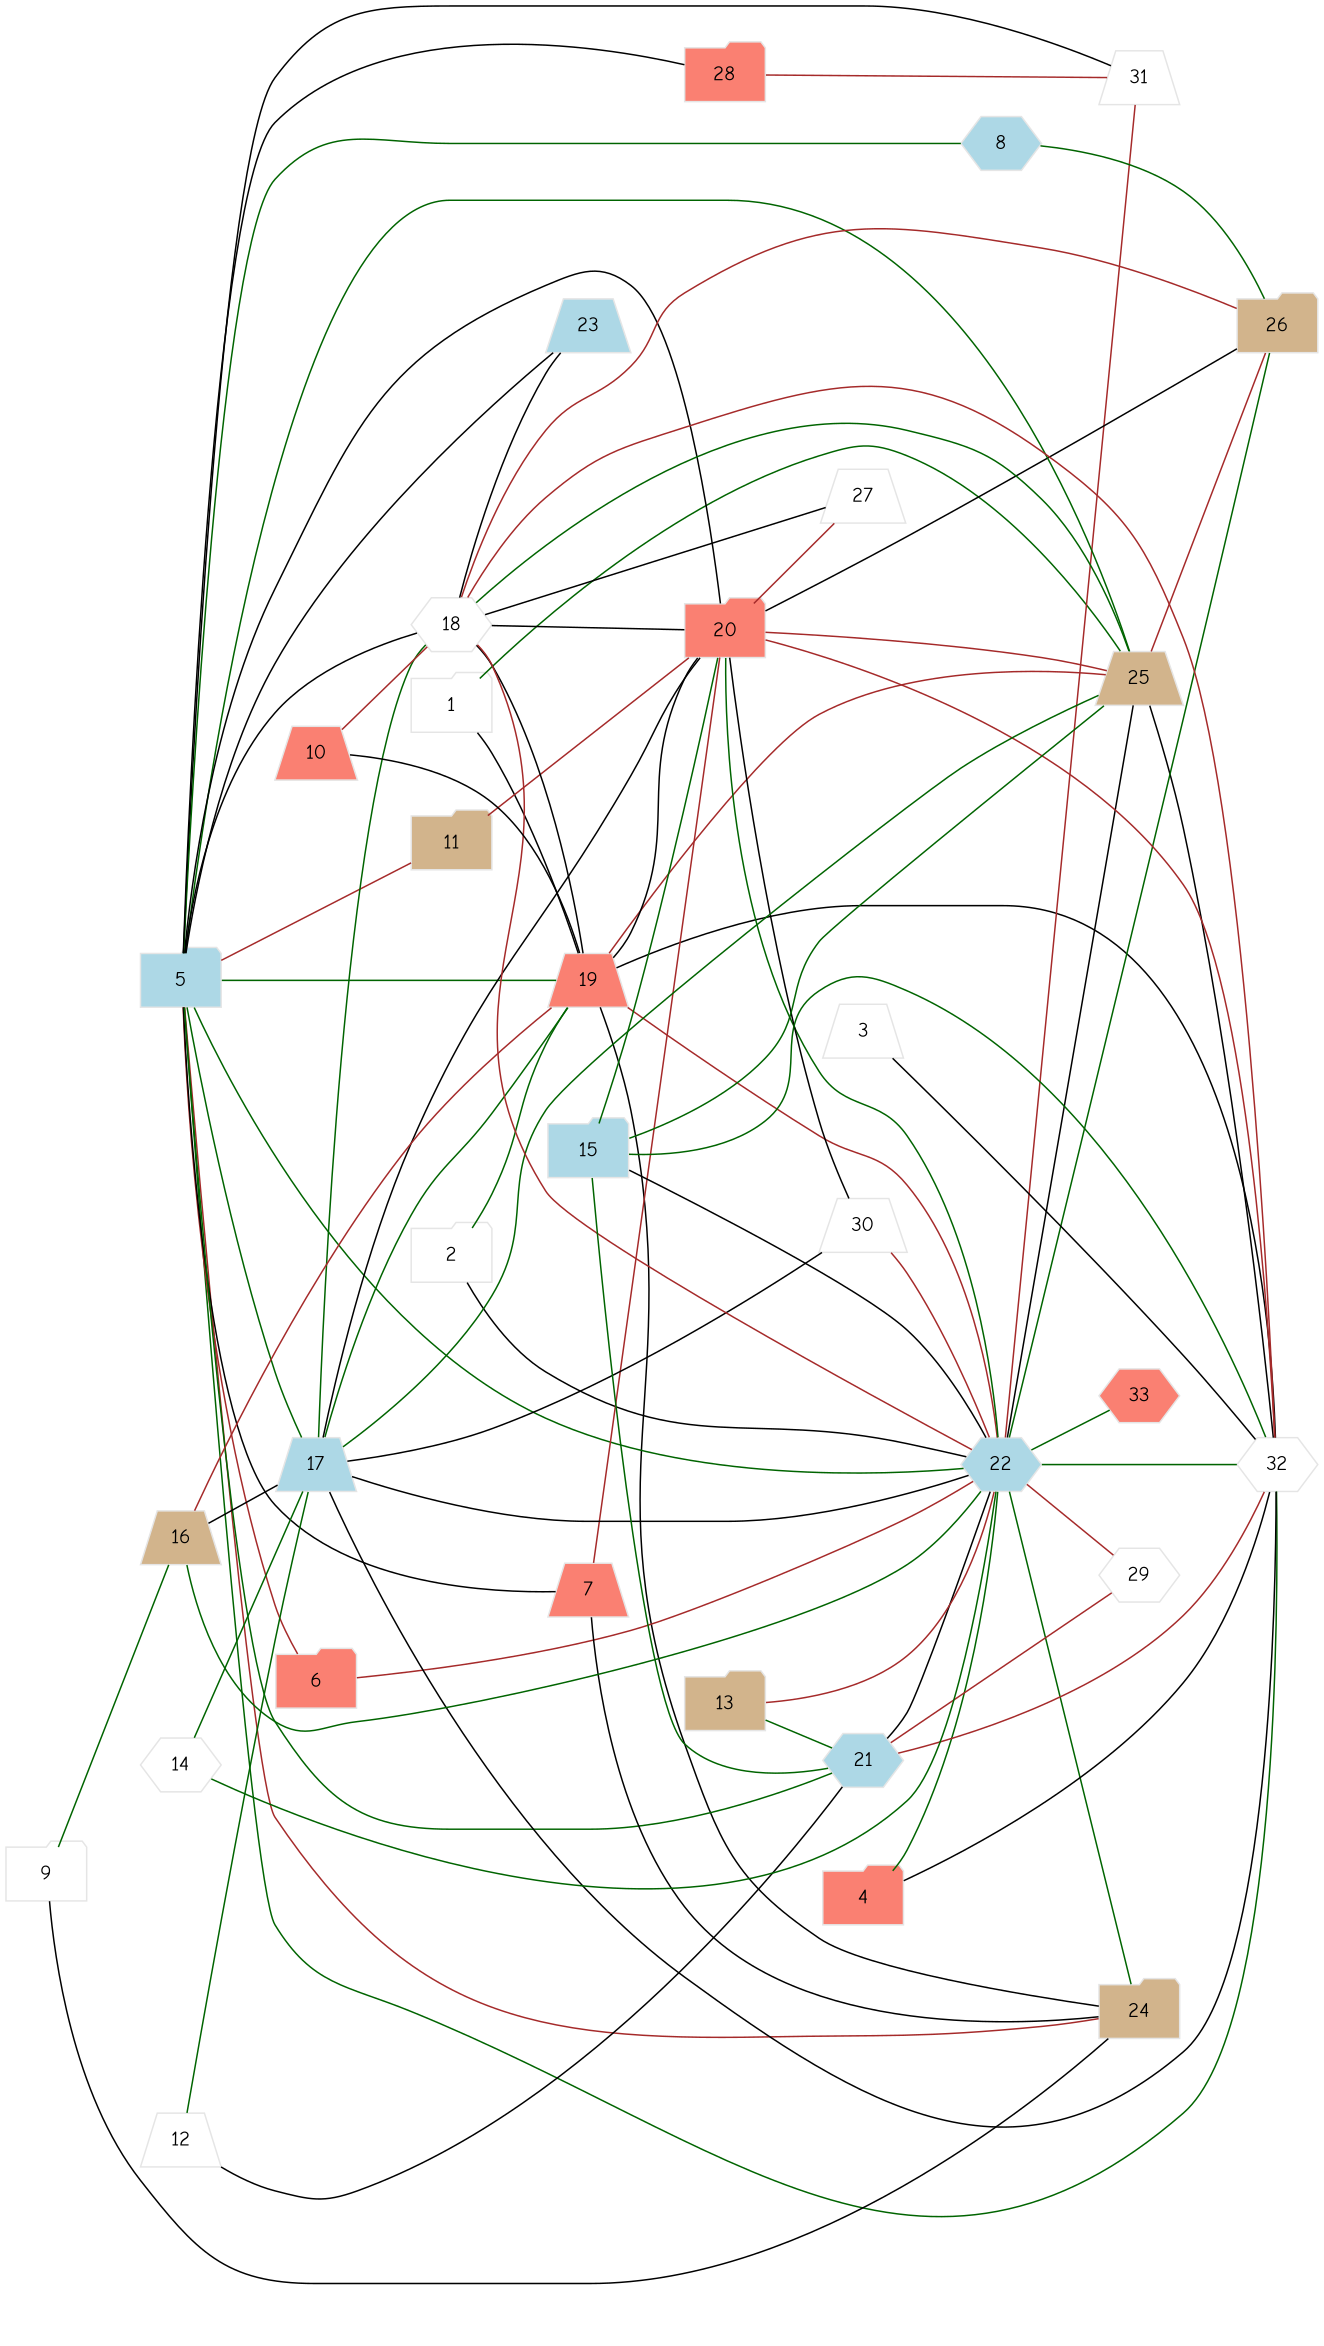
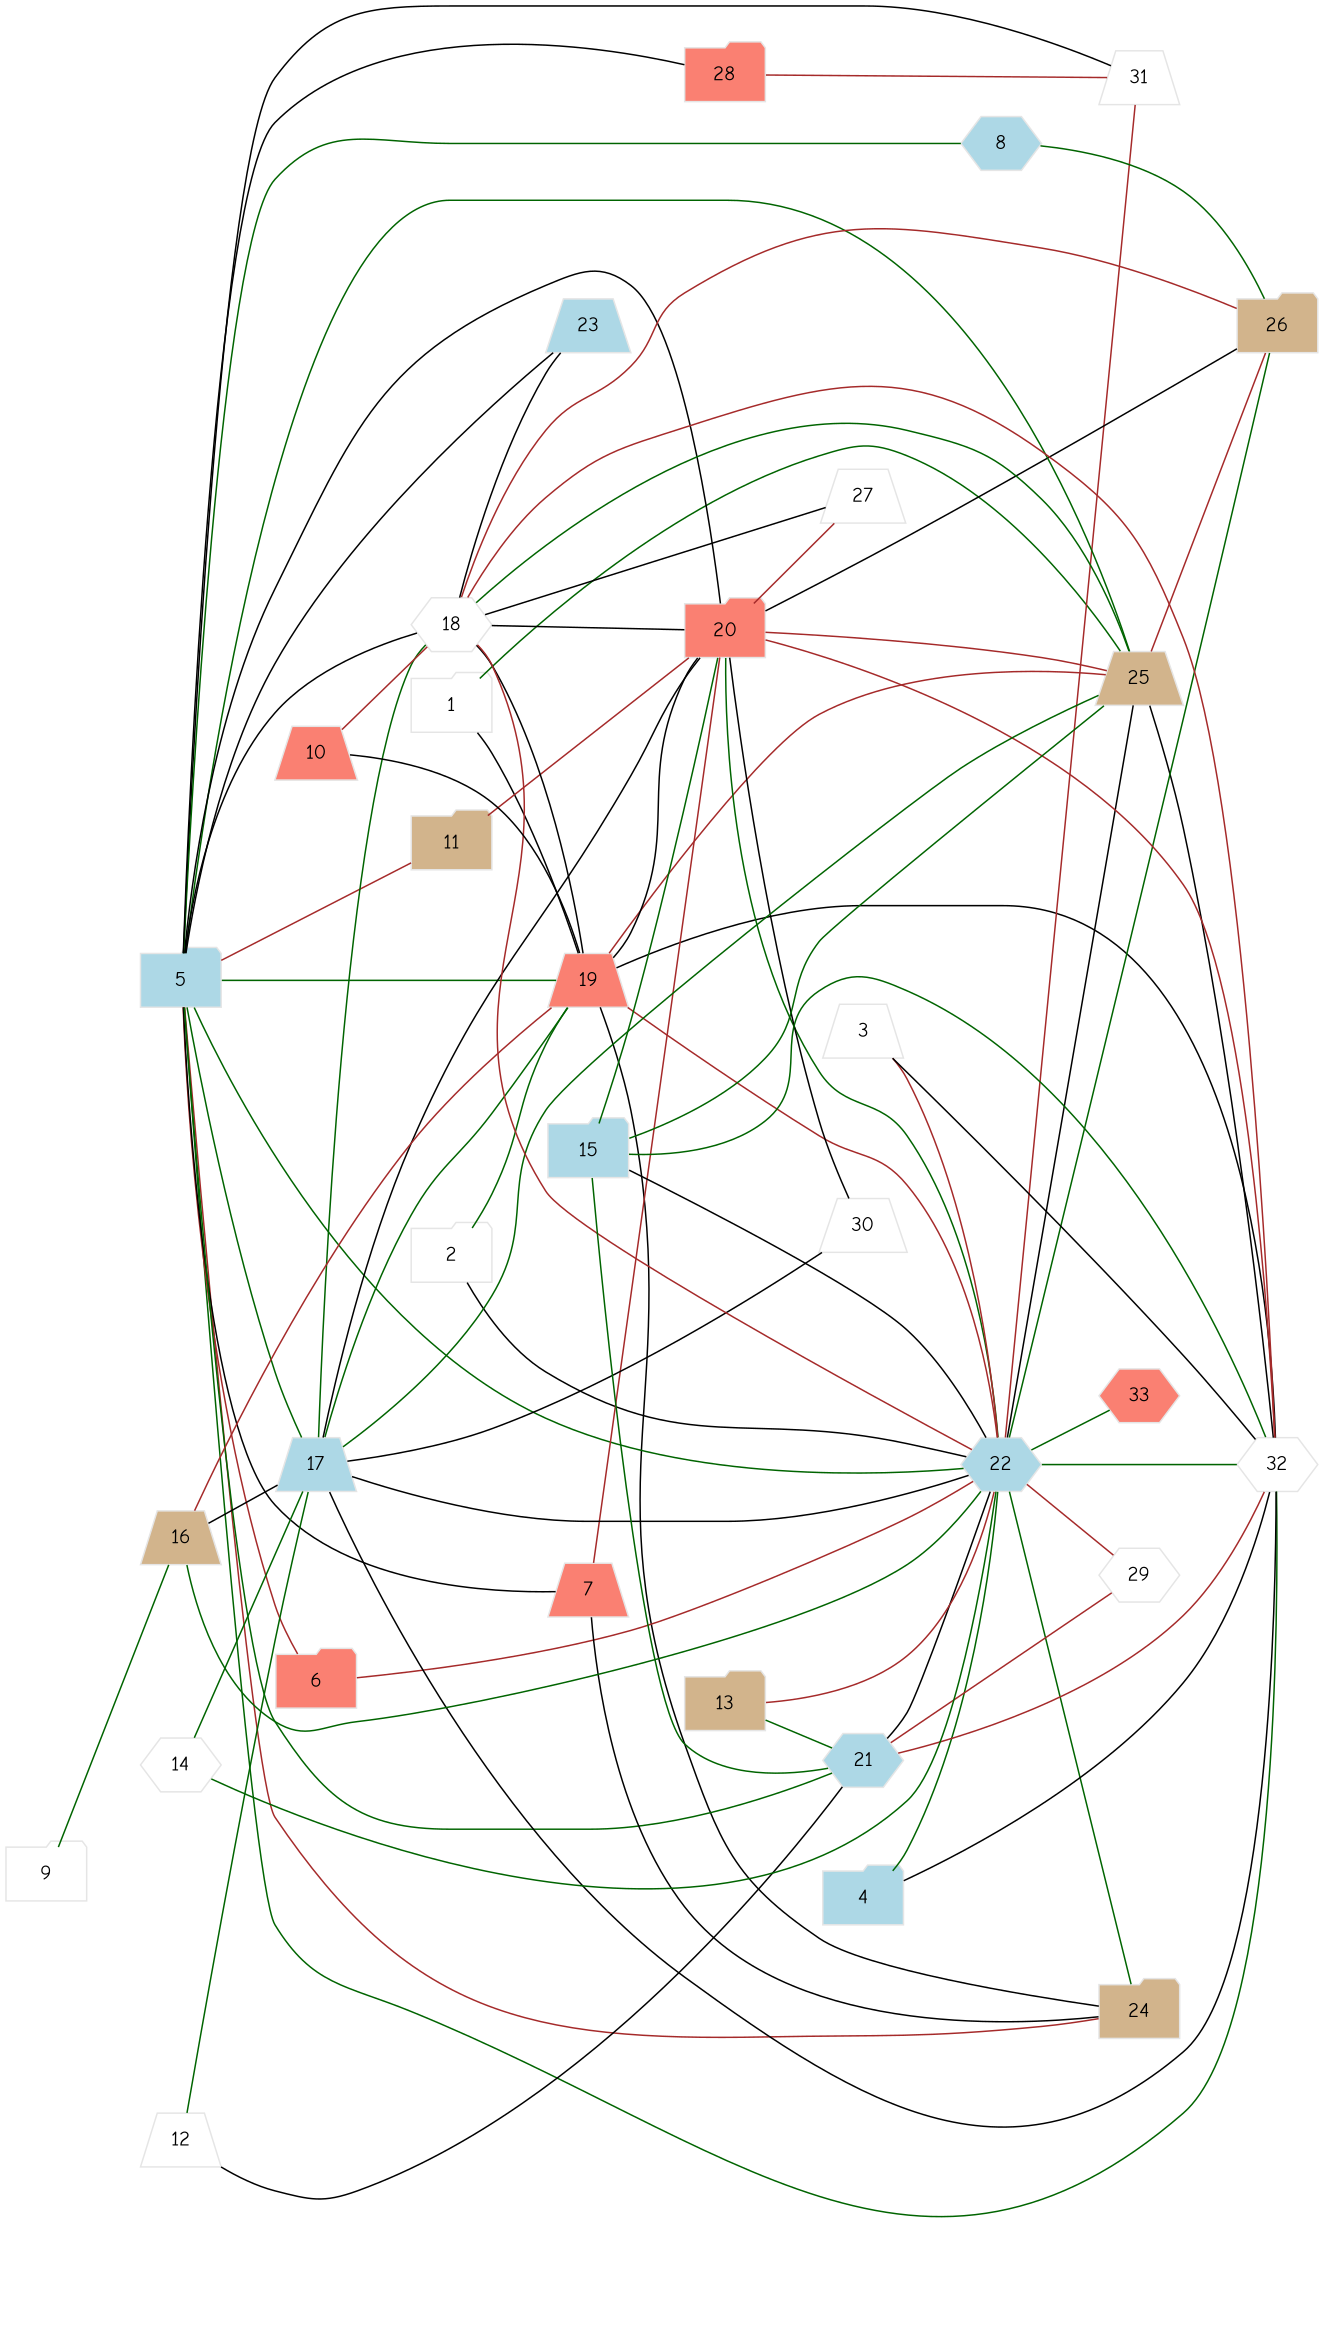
(946, 1342) -> (958, 1213)
(863, 1898) -> (863, 1898)
(489, 2283) -> none
